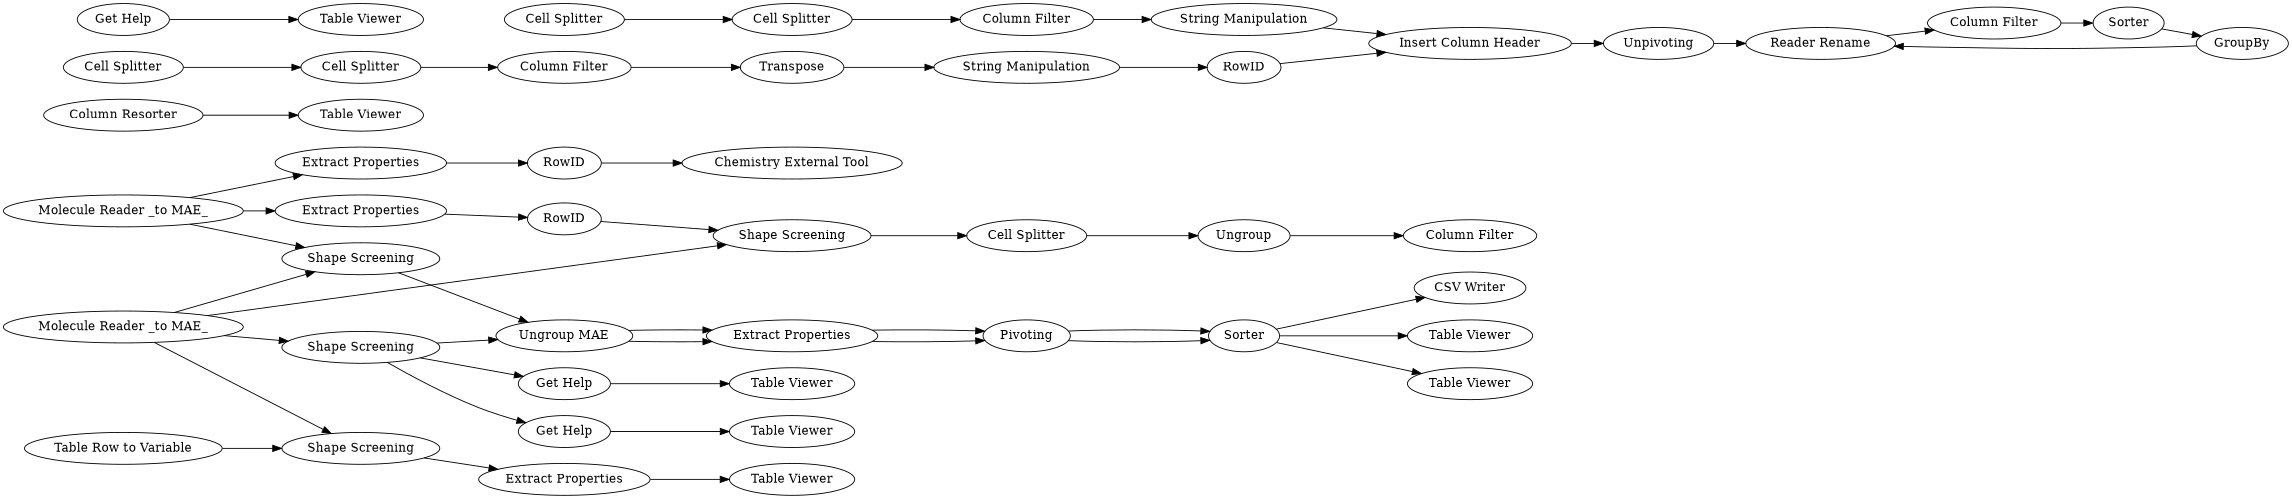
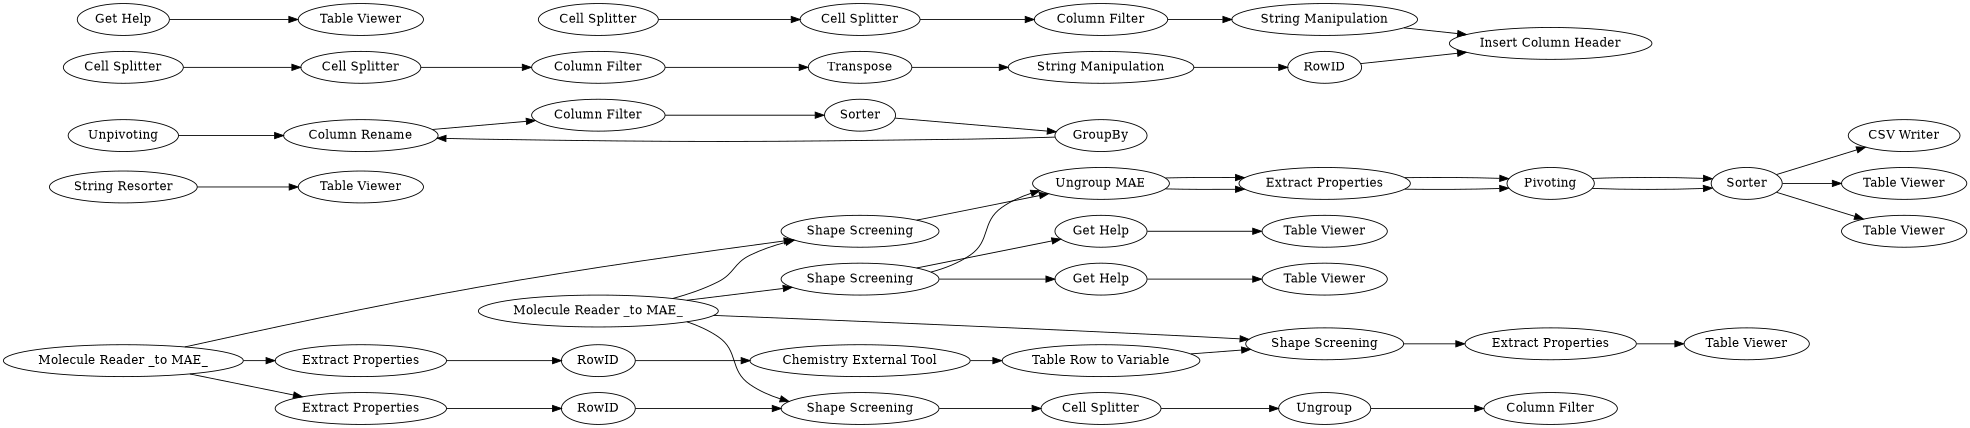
(1583, 43) -> none
(1821, 43) -> (361, 136)
(123, 115) -> (123, 187)
none -> (982, 361)
